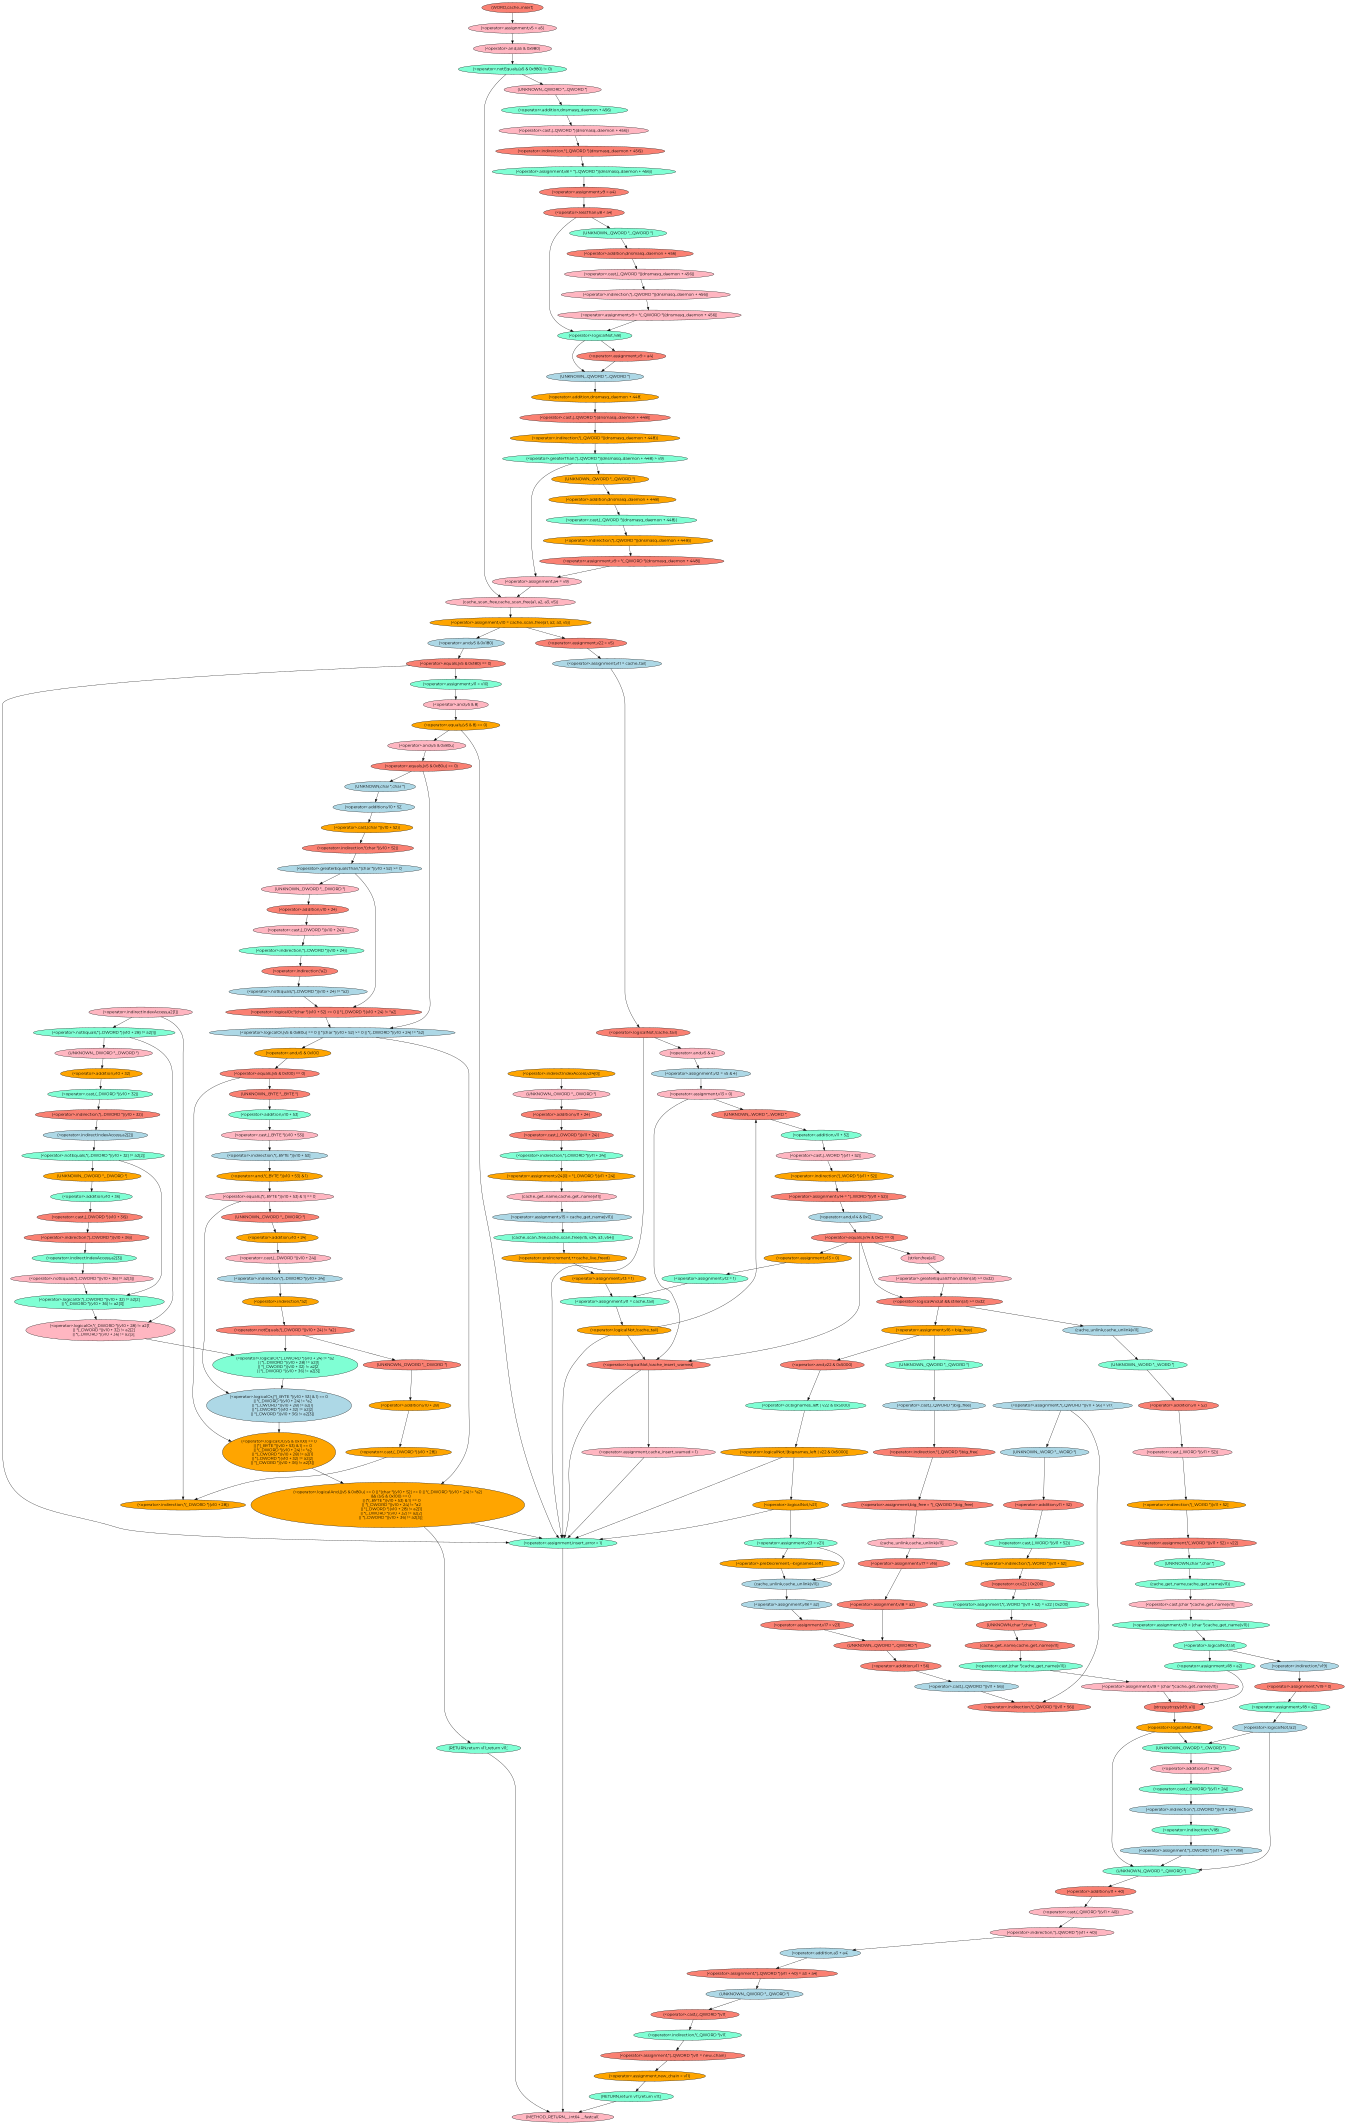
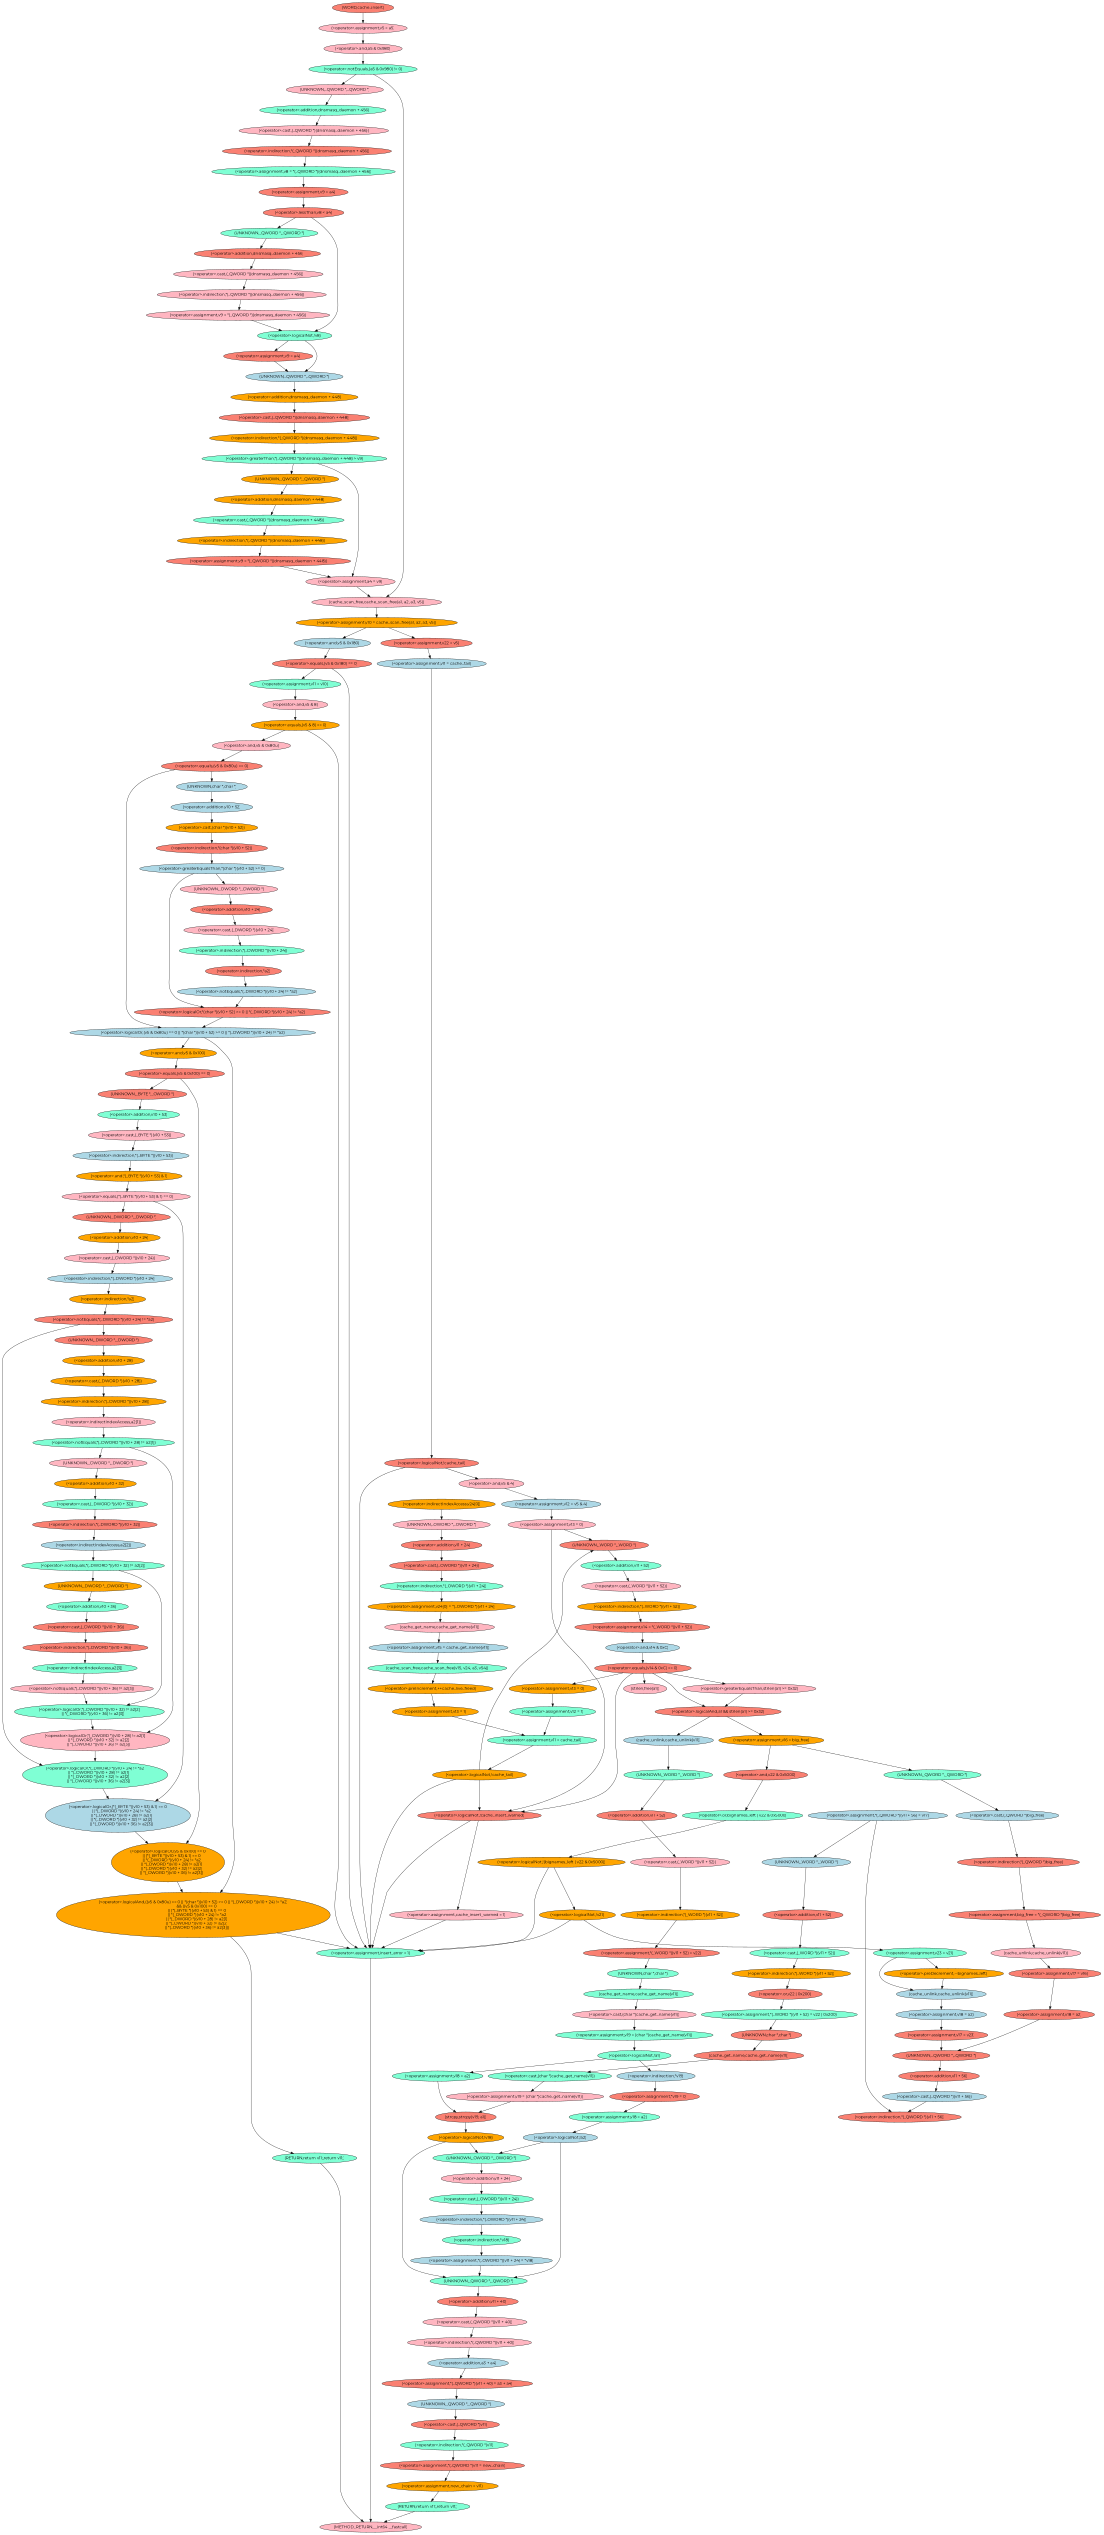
(270, 1094) -> (142, 1094)
(183, 1252) -> (104, 1411)
(933, 1267) -> (694, 1678)
